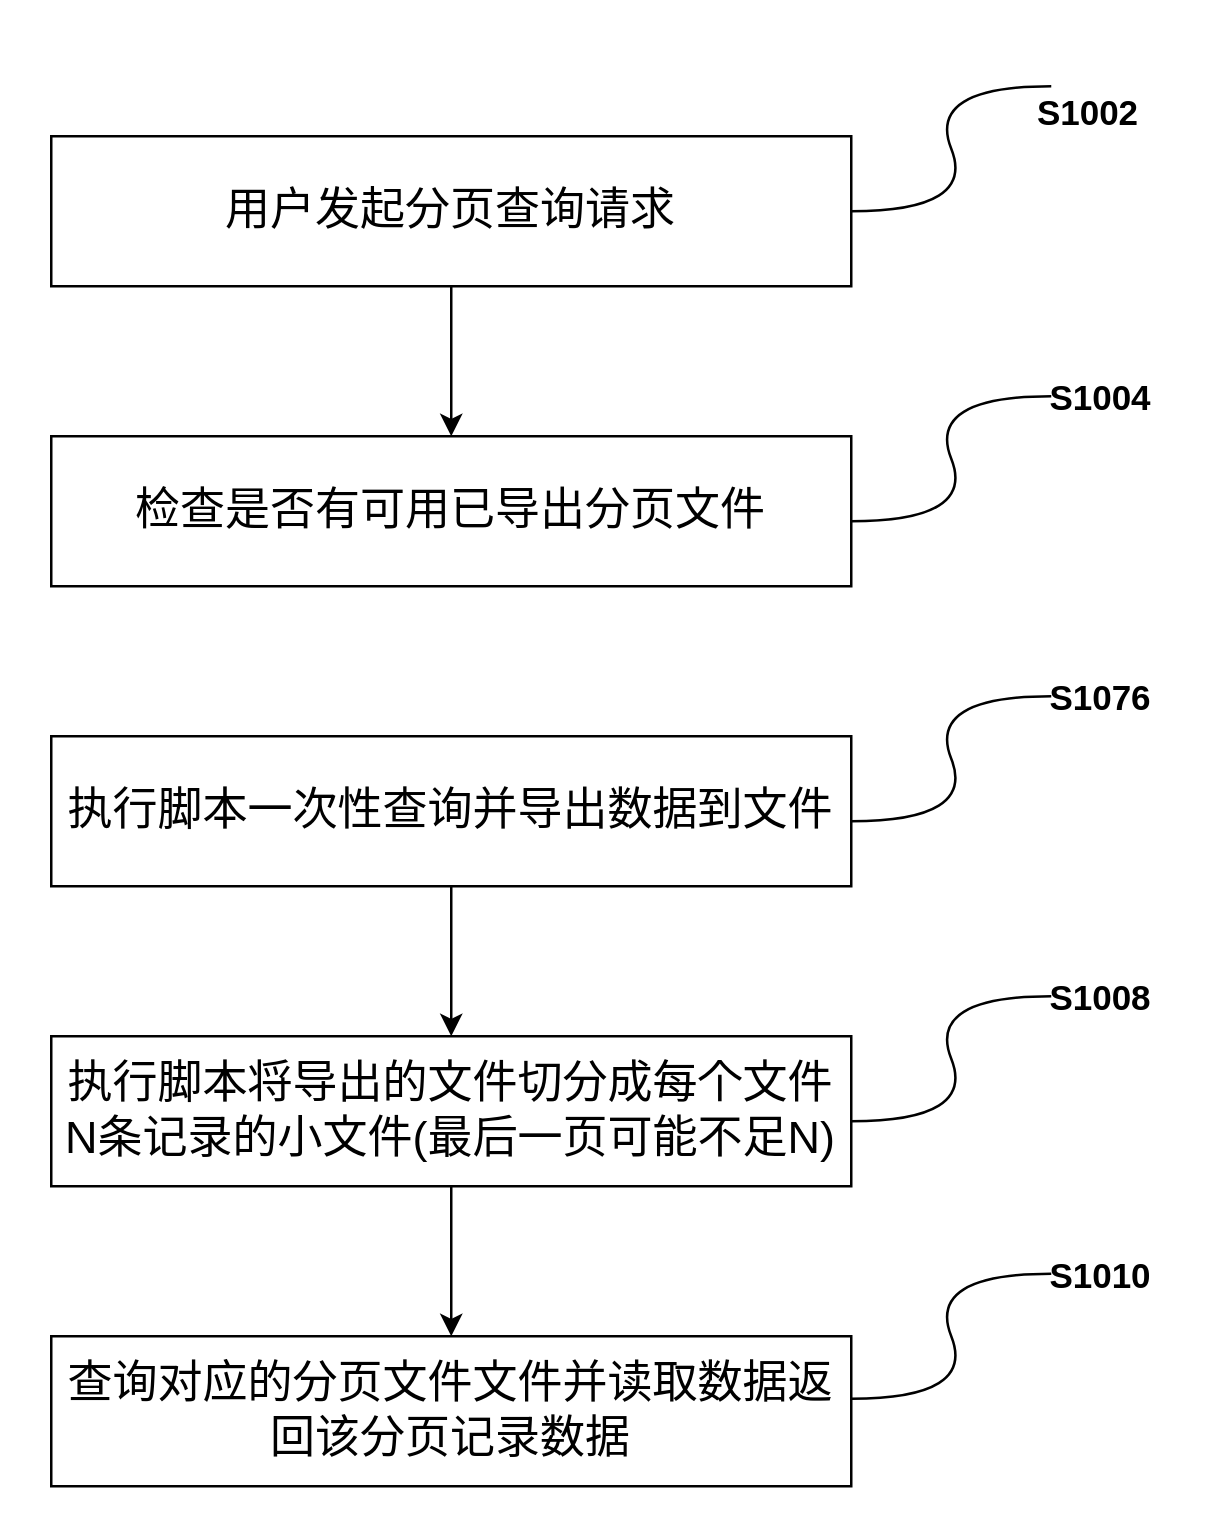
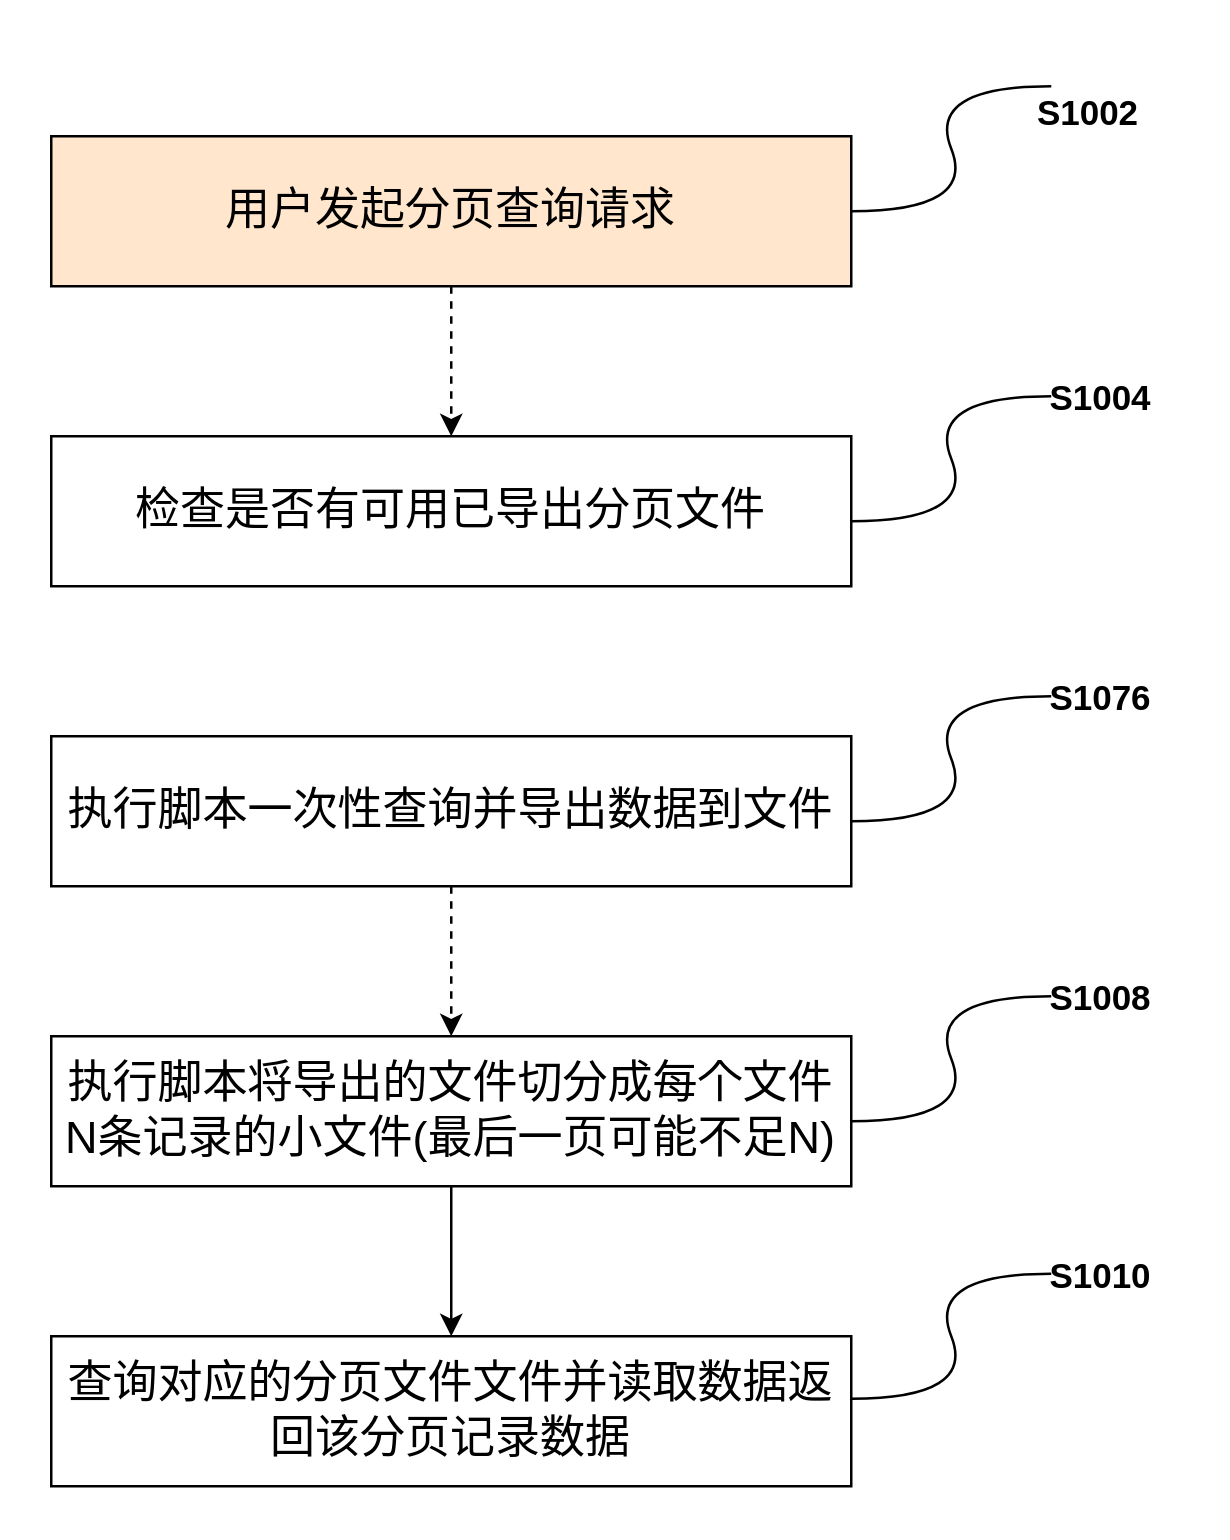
(451, 211) -> (451, 211)
(451, 356) -> (451, 356)
(451, 956) -> (451, 956)
